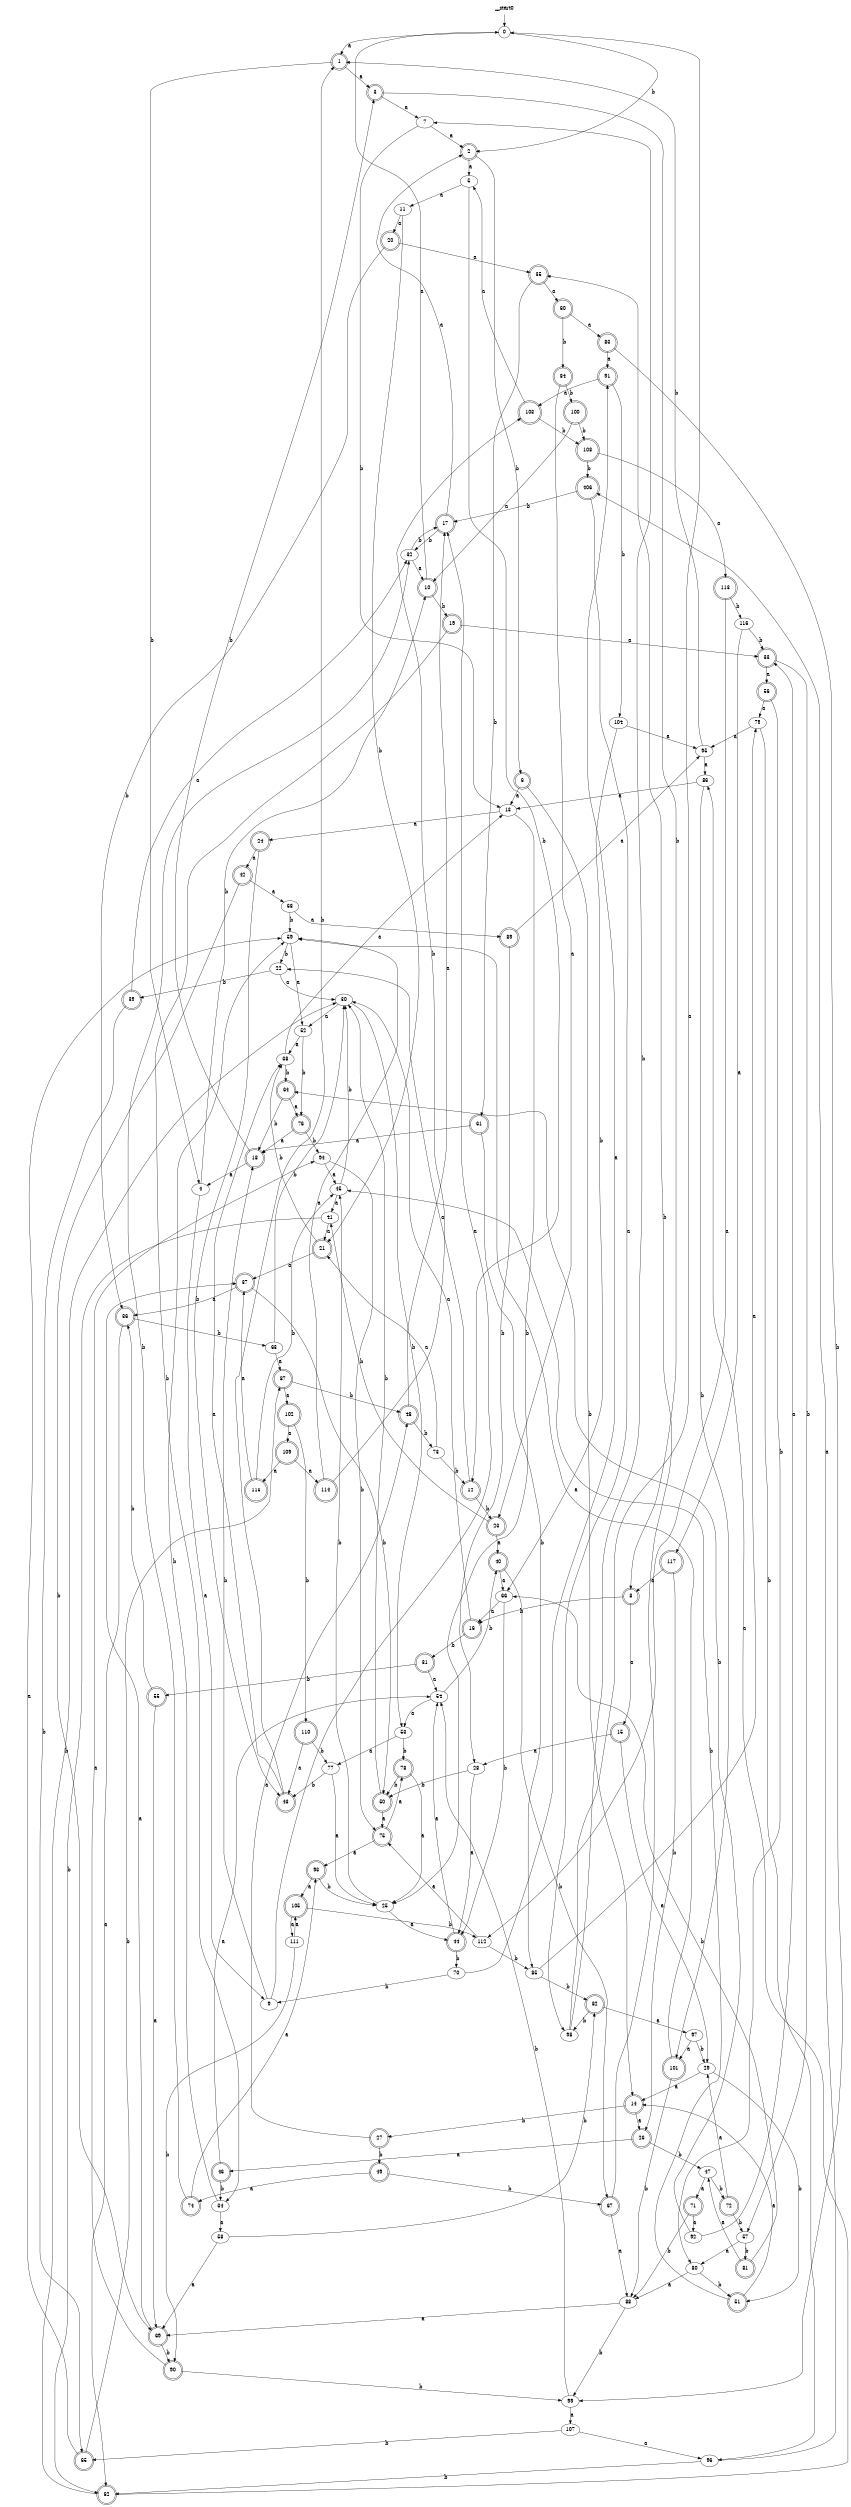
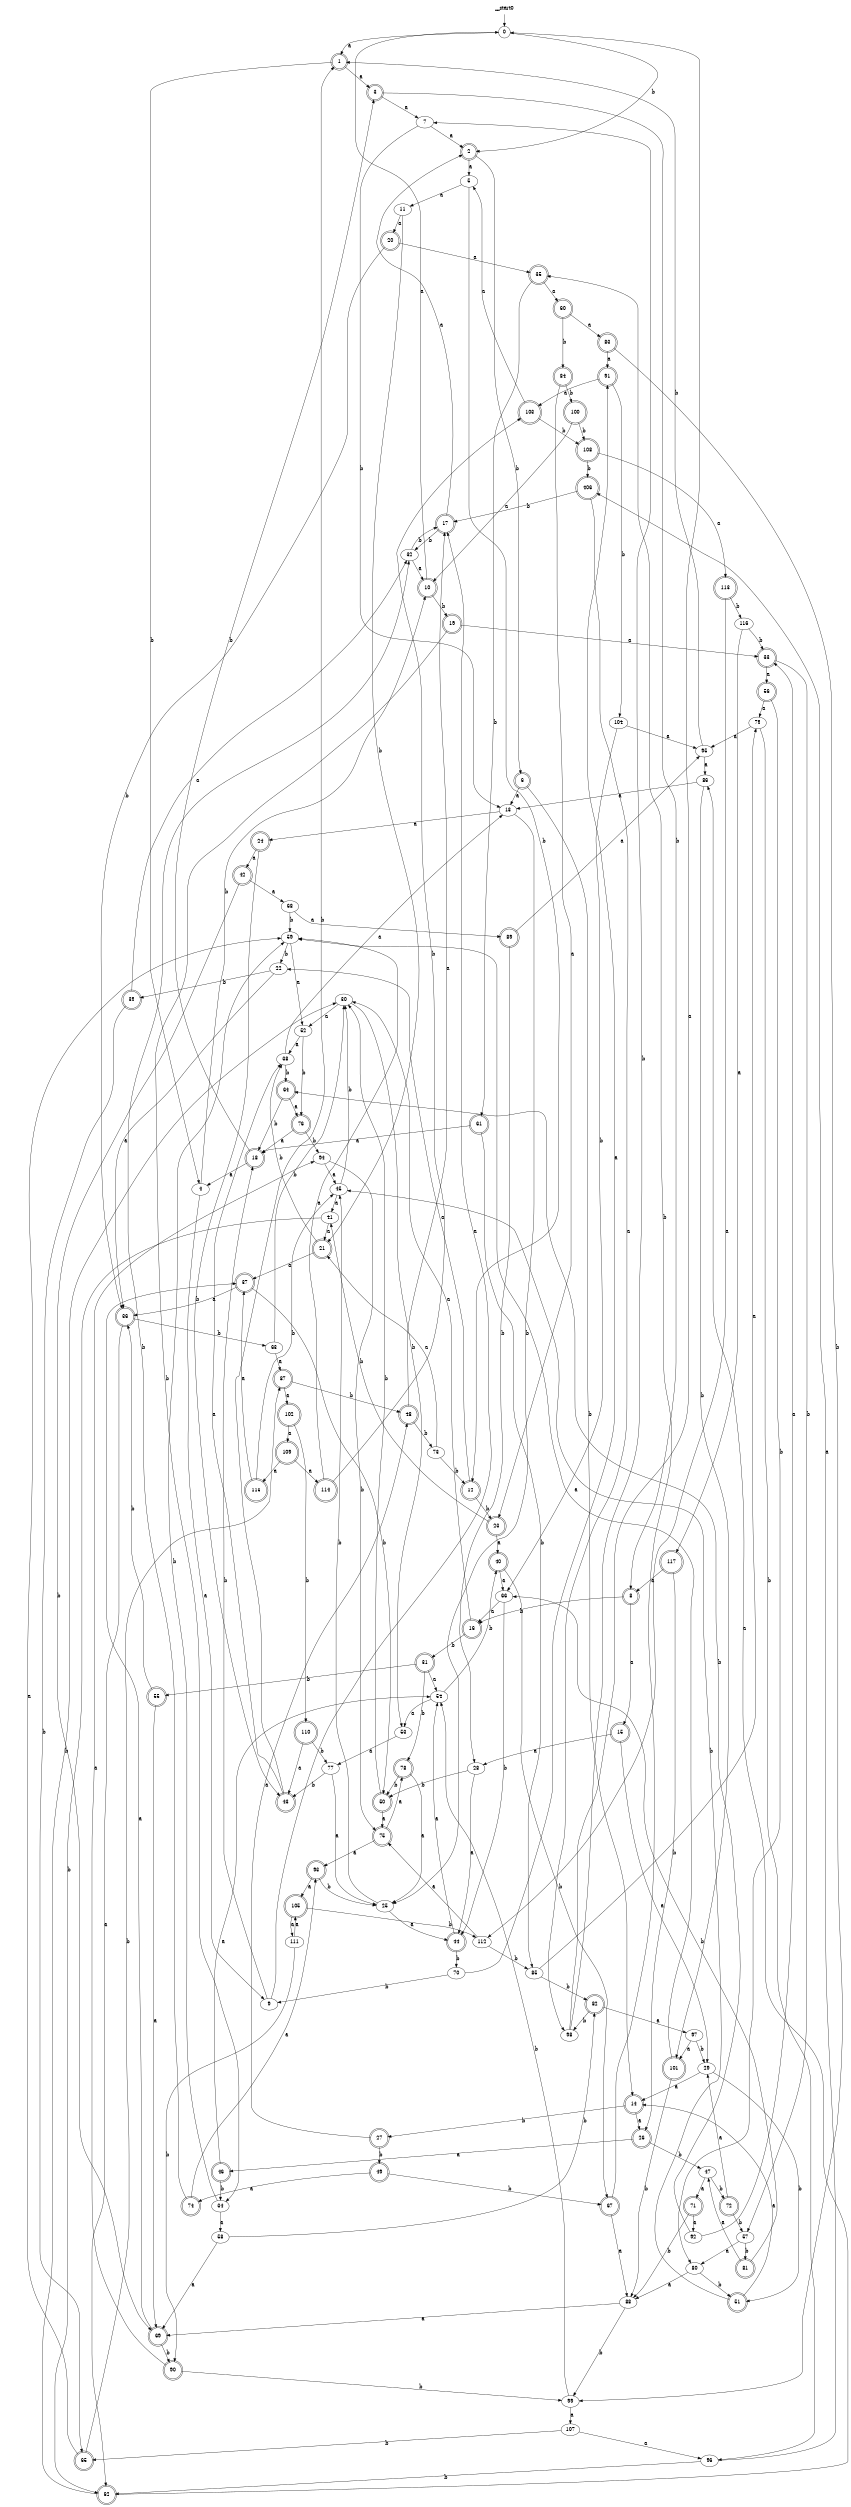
(302, 994) -> (142, 1118)
(403, 1748) -> (421, 1716)
